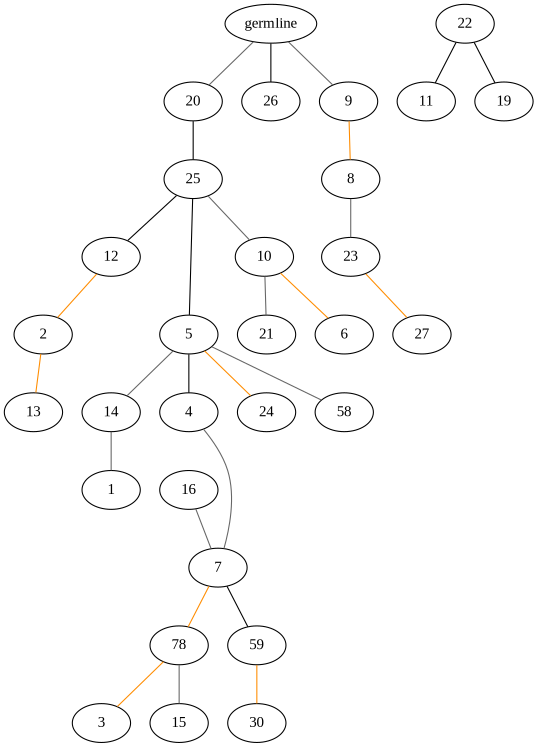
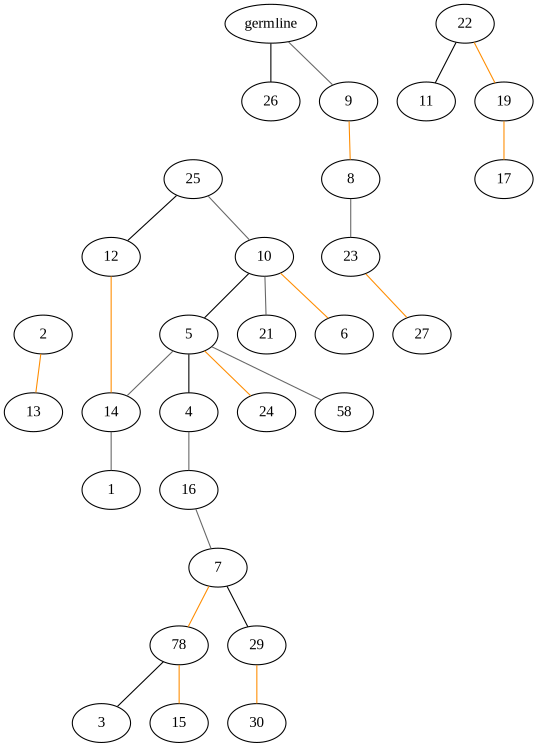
(485, 63) -> (485, 63)
(193, 101) -> none
none -> (504, 179)
(191, 257) -> (227, 296)
(77, 296) -> (111, 335)
(231, 486) -> (189, 451)
(257, 645) -> (257, 645)
(140, 684) -> (140, 684)
(179, 684) -> (179, 684)
